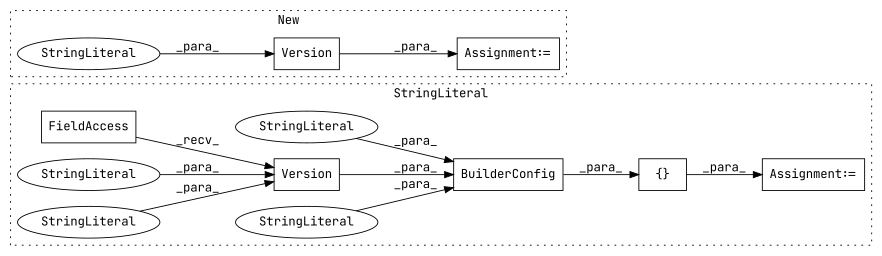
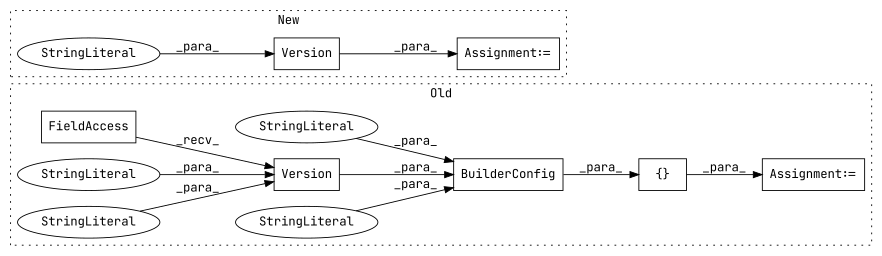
(441, 94) -> (441, 94)
